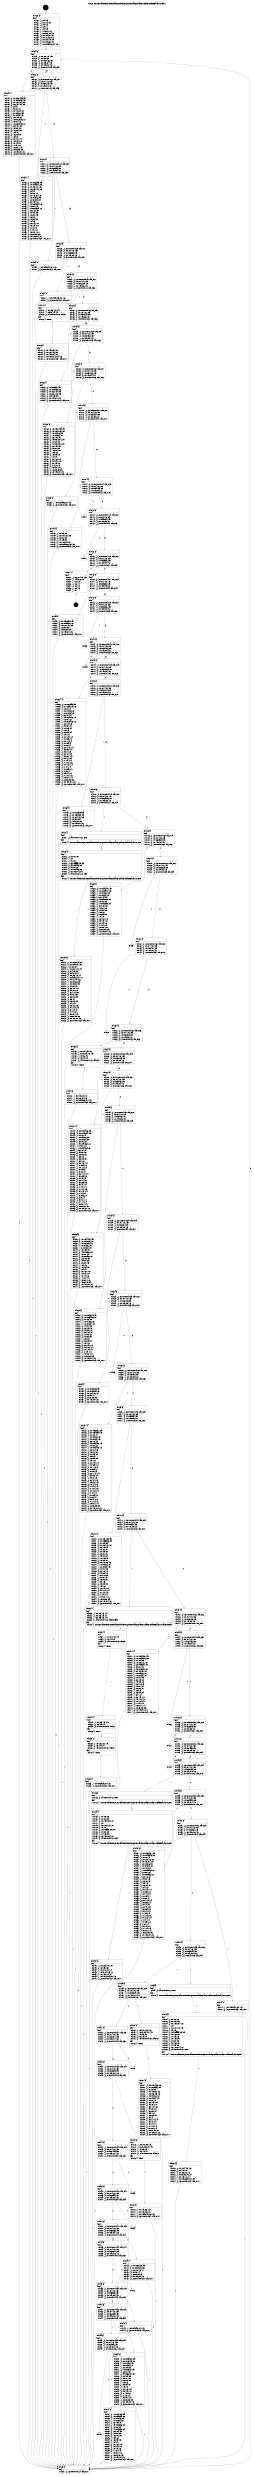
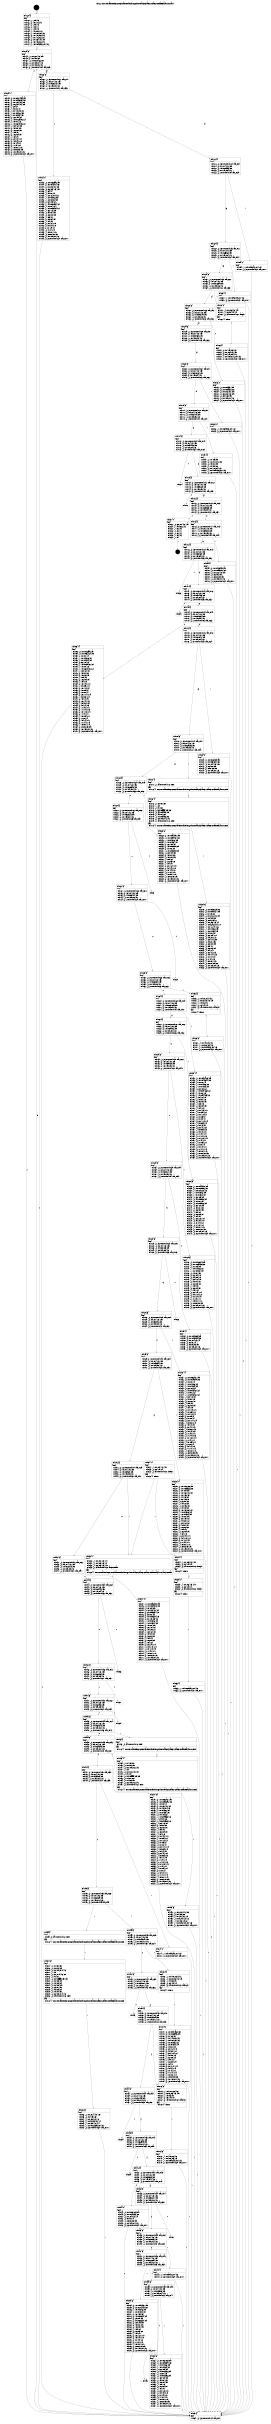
(58, 450) -> none
(120, 1629) -> (142, 1516)
